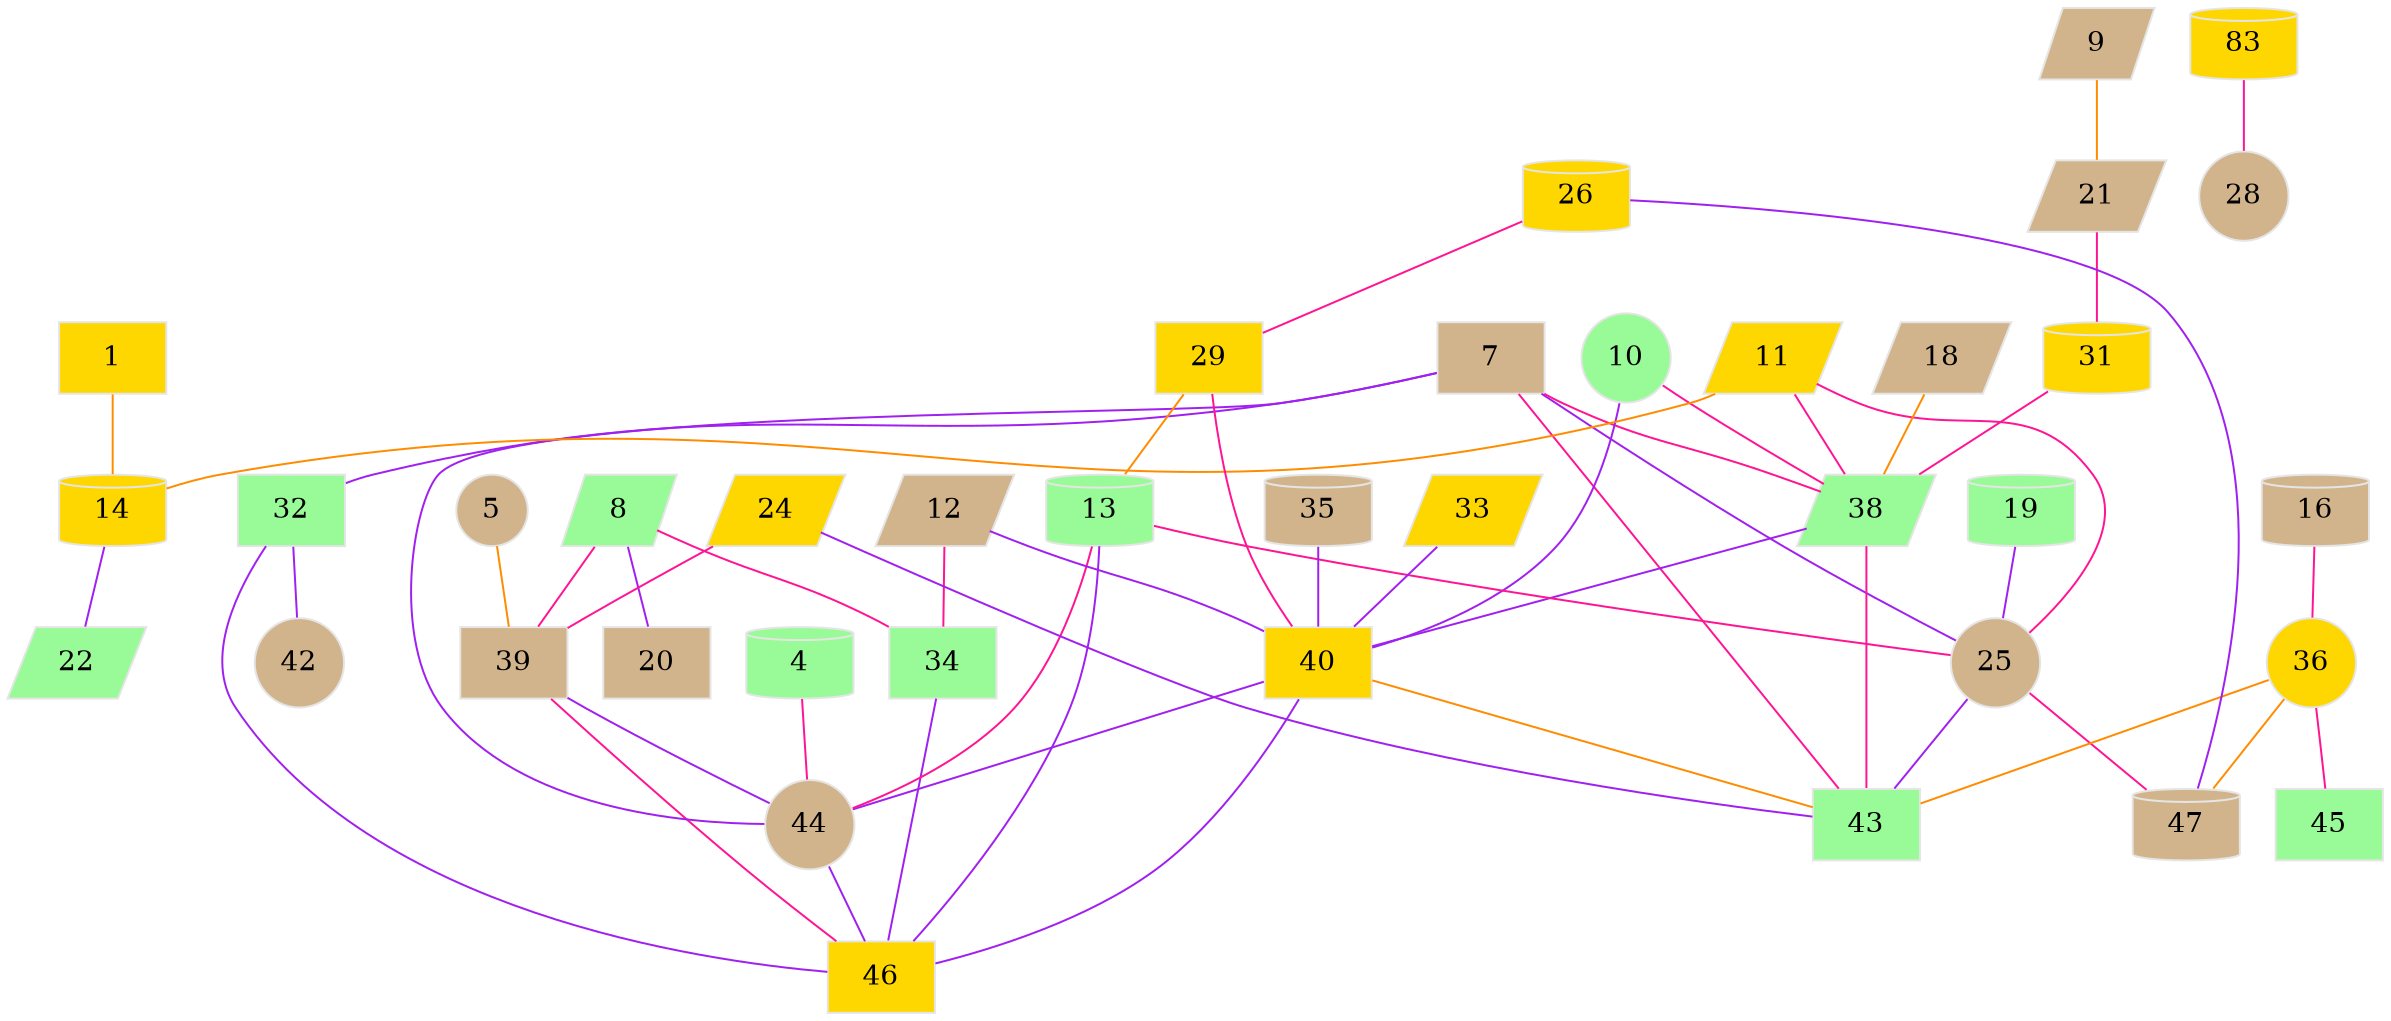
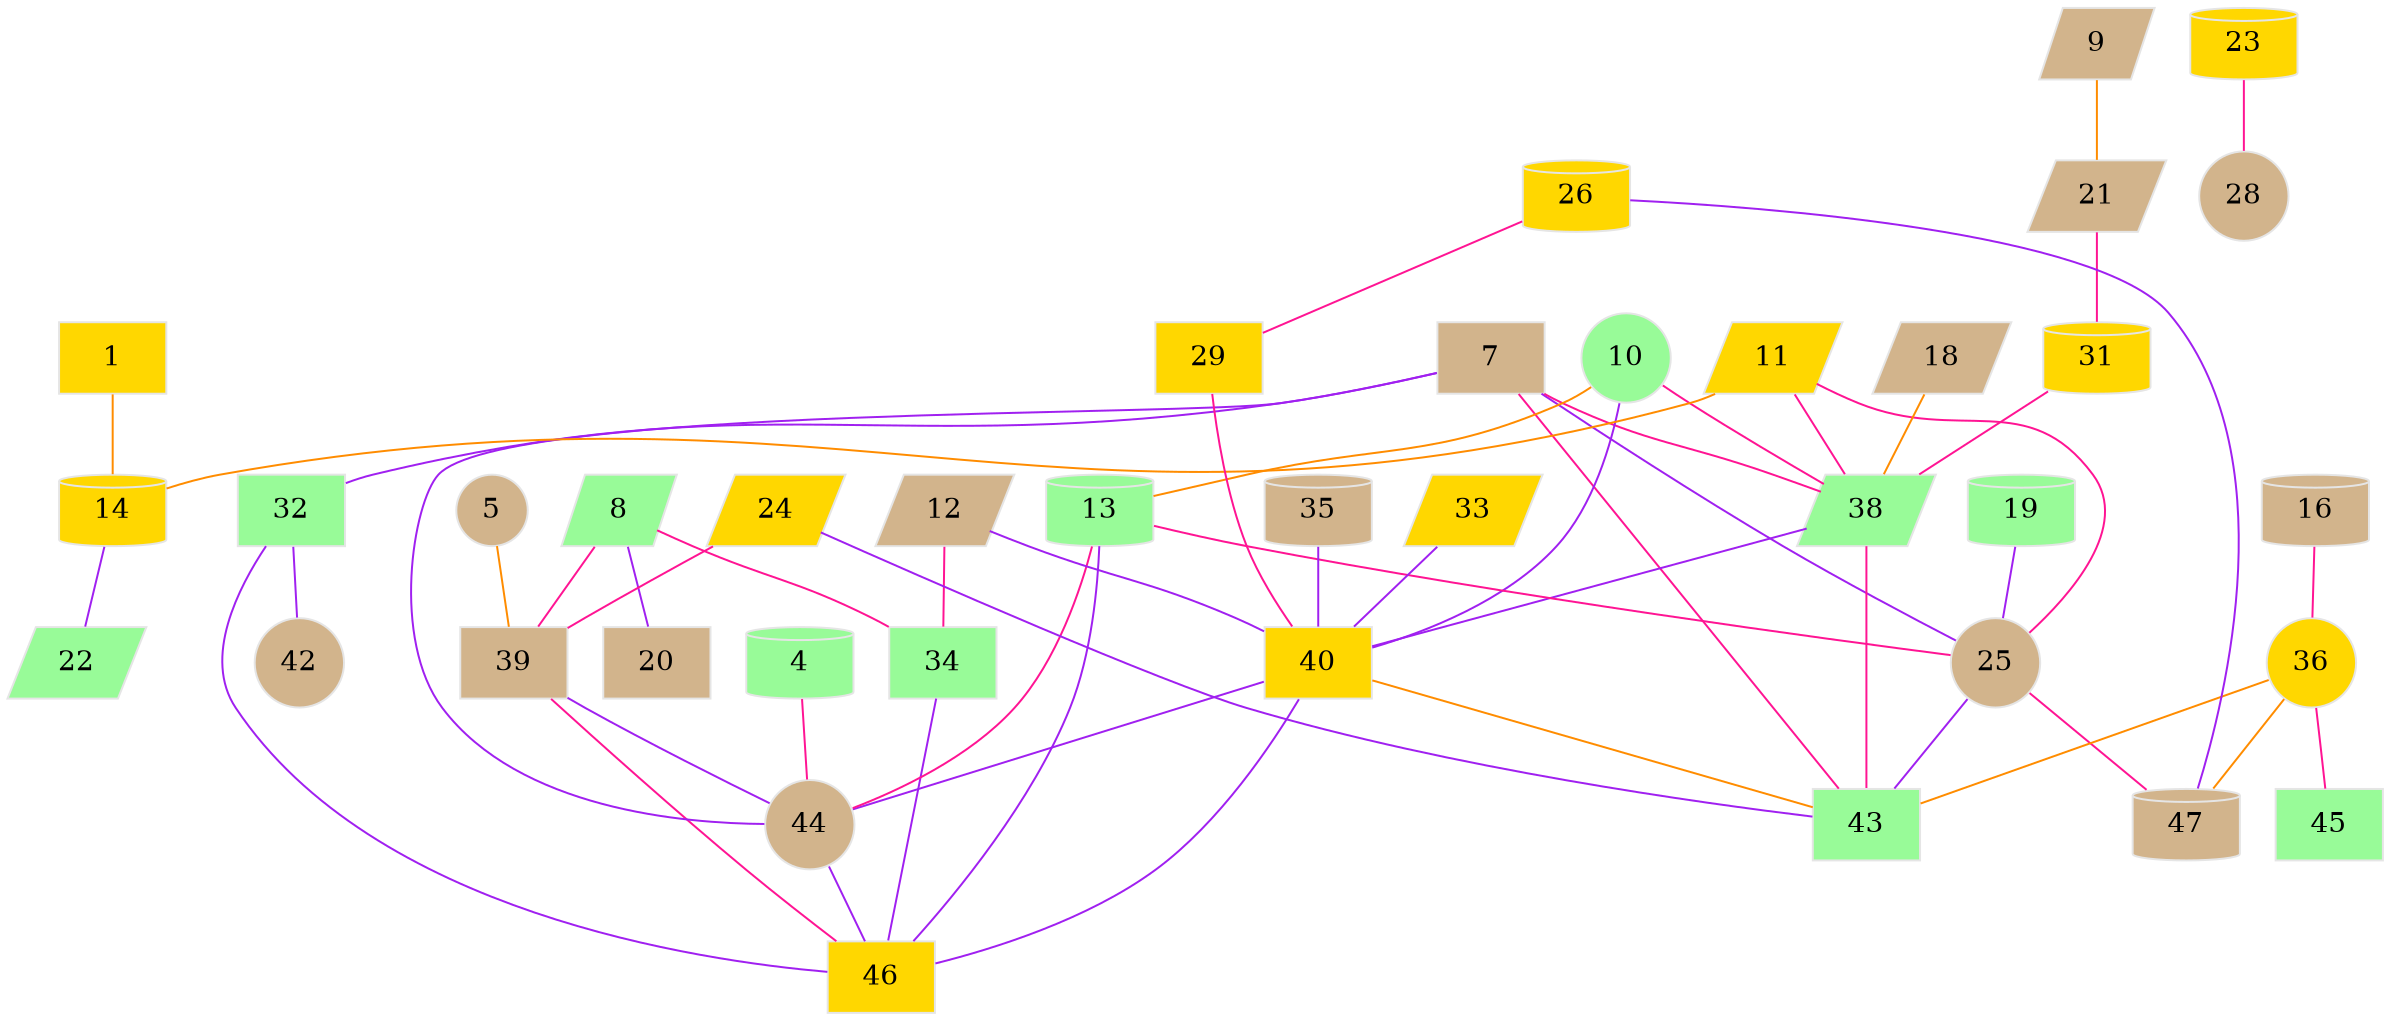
(2244, 44) -> (2244, 44)
(1154, 434) -> (1454, 440)
